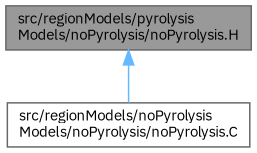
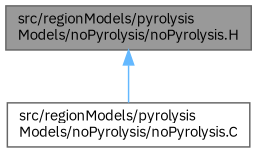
(129, 125) -> (129, 125)
